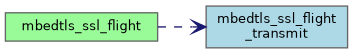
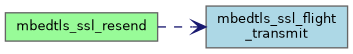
(82, 27) -> (82, 27)
